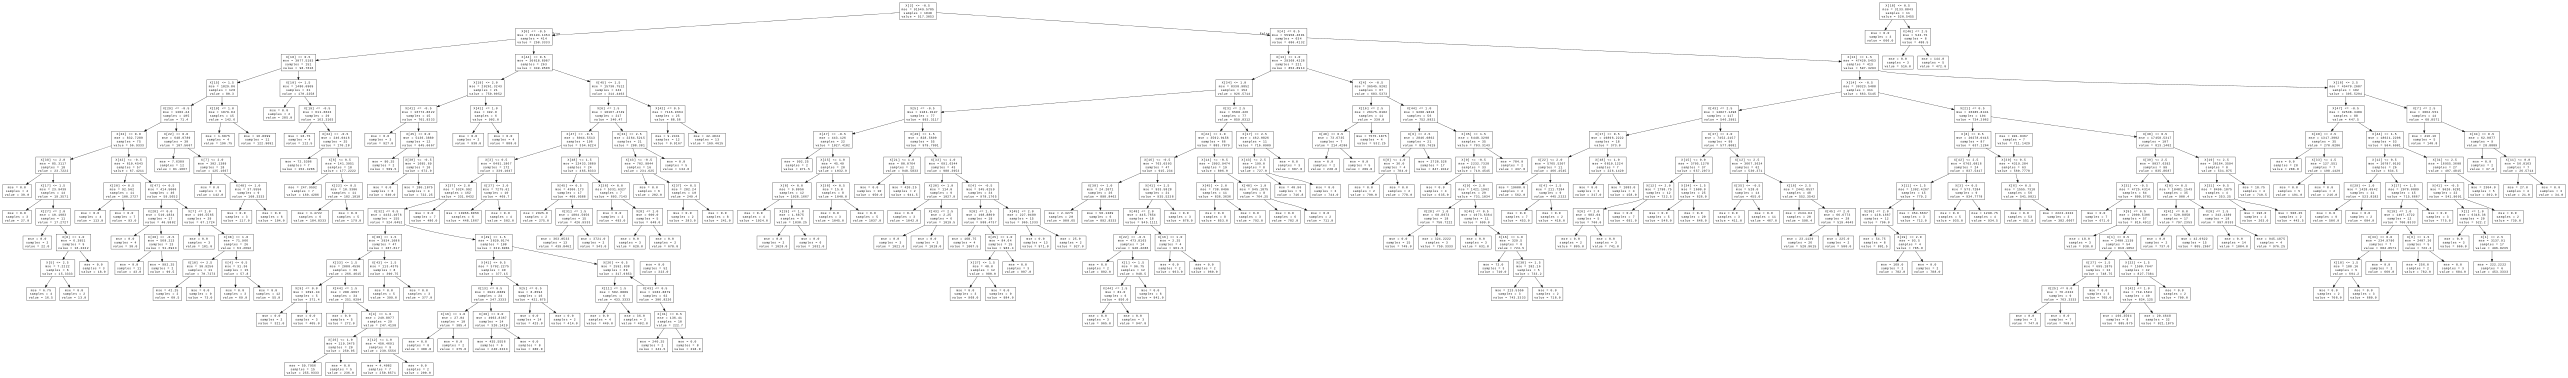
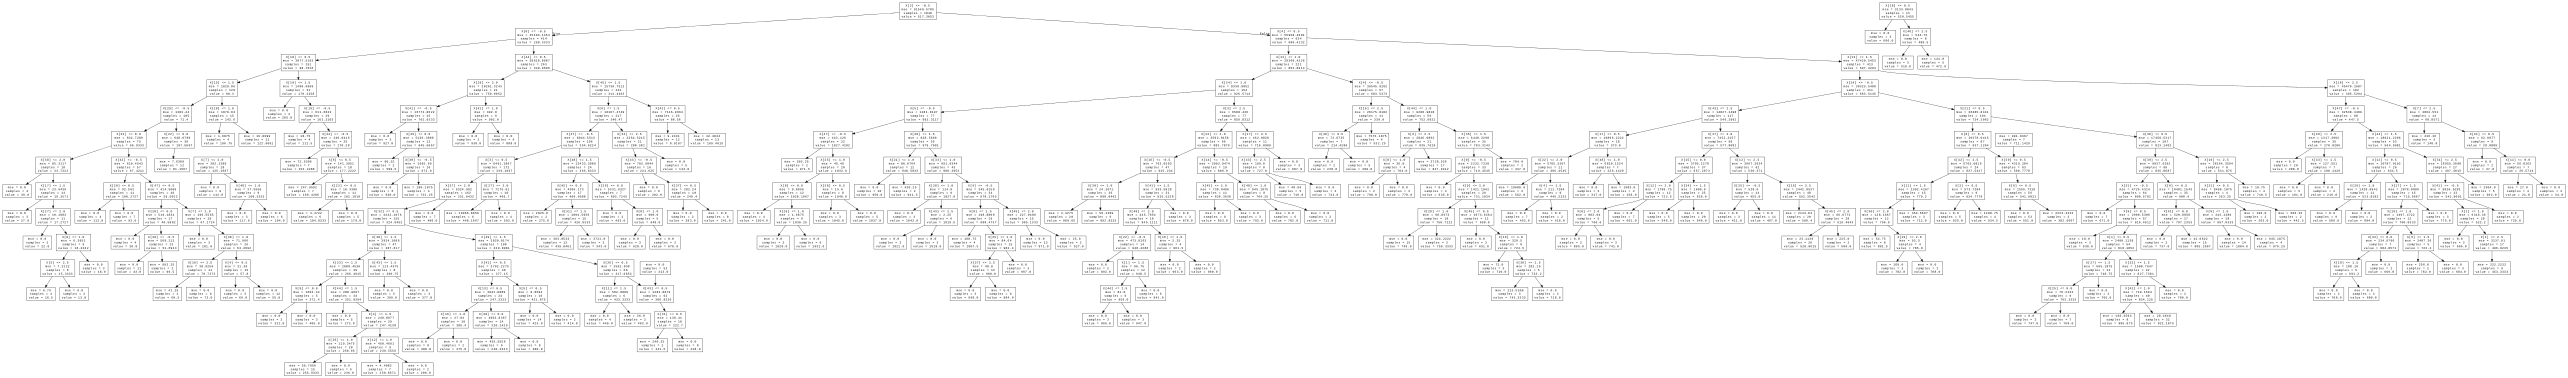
(193, 152) -> none
(638, 282) -> (633, 280)
